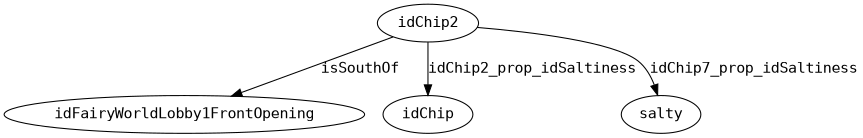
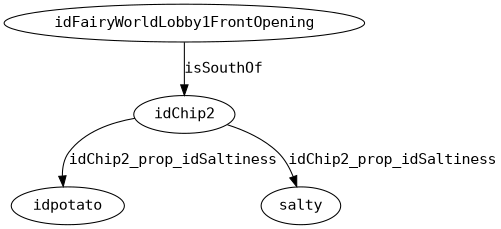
(317, 65) -> (184, 64)
(754, 69) -> (393, 160)
(428, 114) -> (68, 206)
